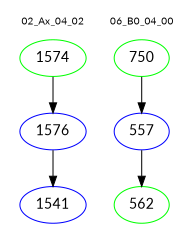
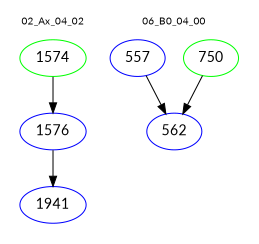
(142, 90) -> (195, 90)
(53, 205) -> (53, 205)
(142, 205) -> (174, 132)
